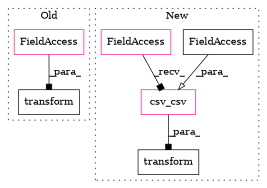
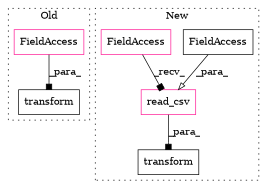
(168, 102) -> (168, 102)
